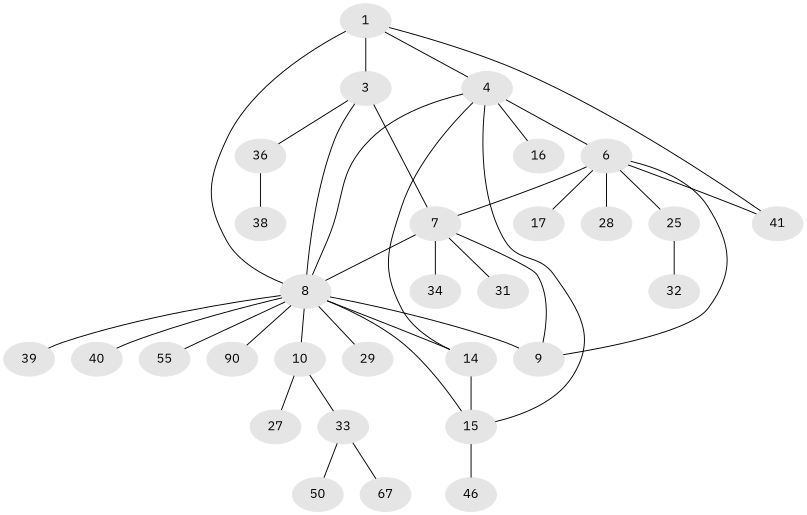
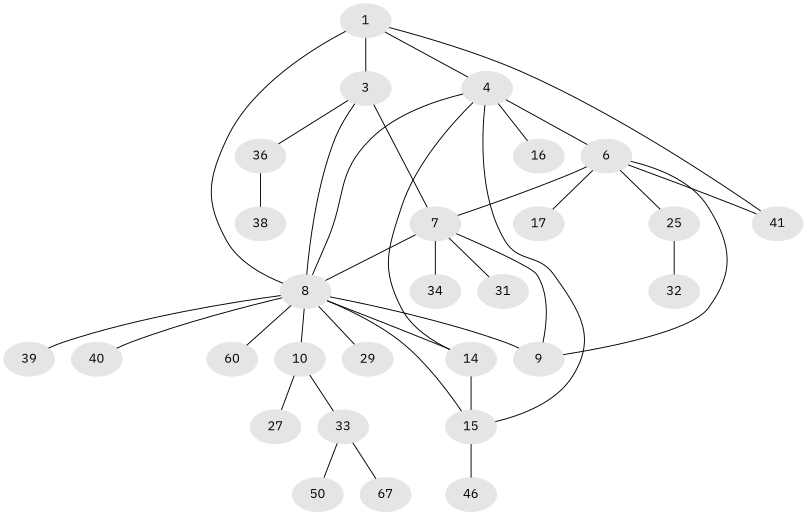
(606, 224) -> none
(165, 359) -> none
(232, 359) -> (232, 359)
